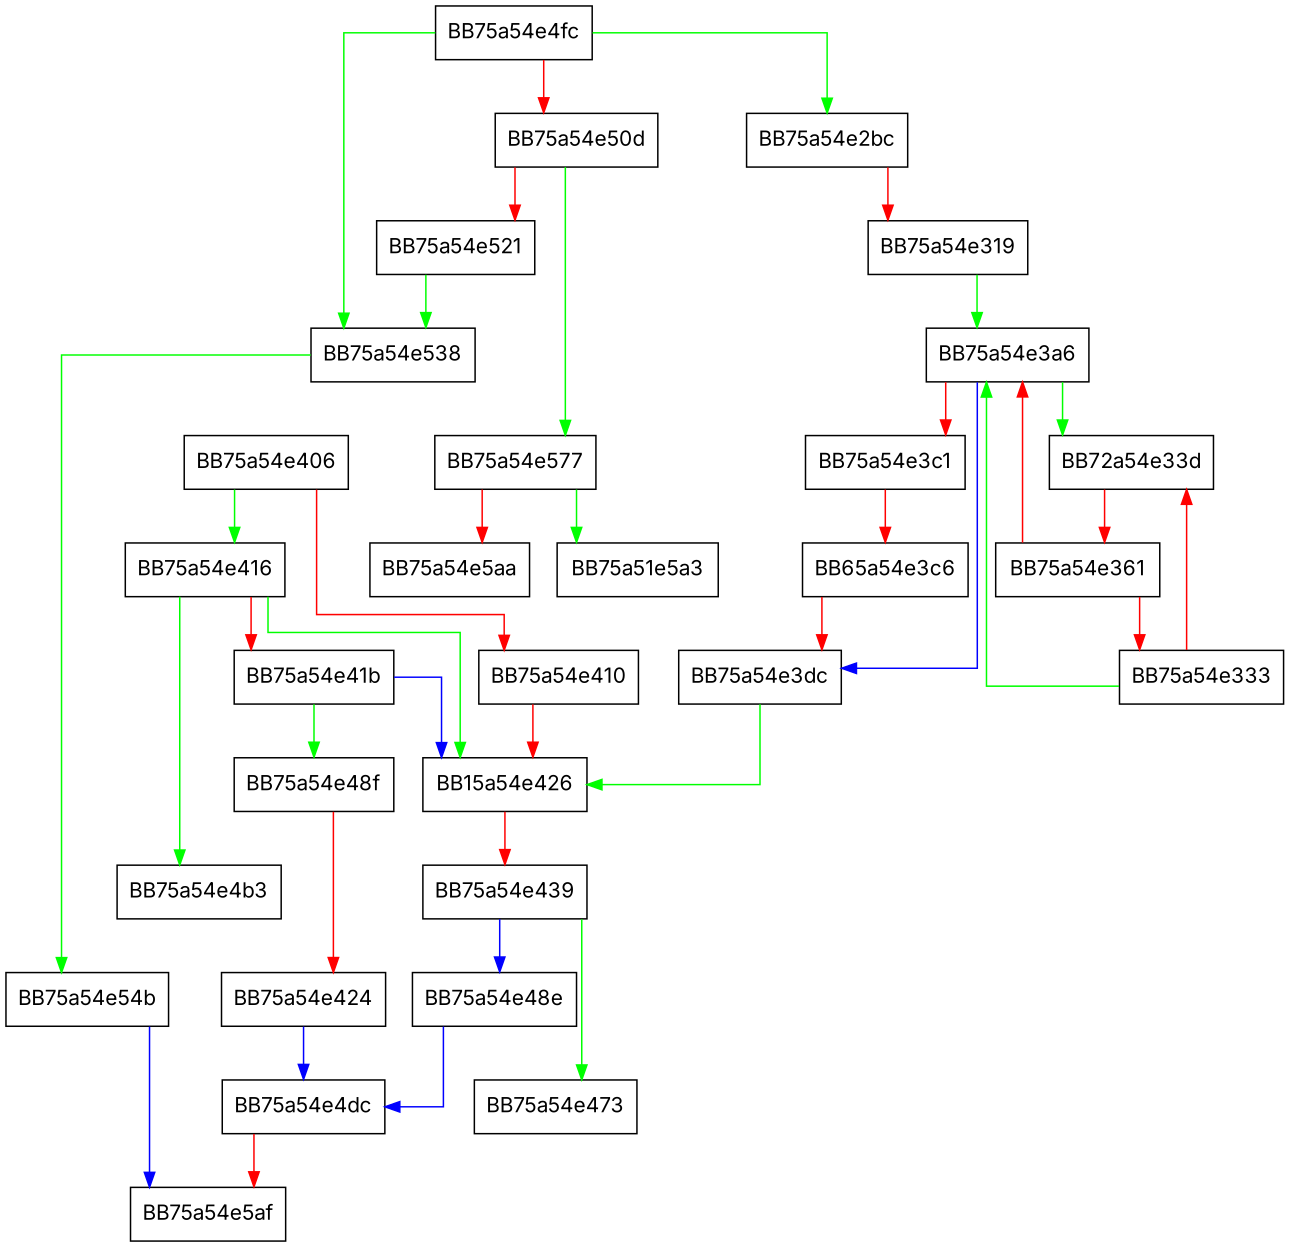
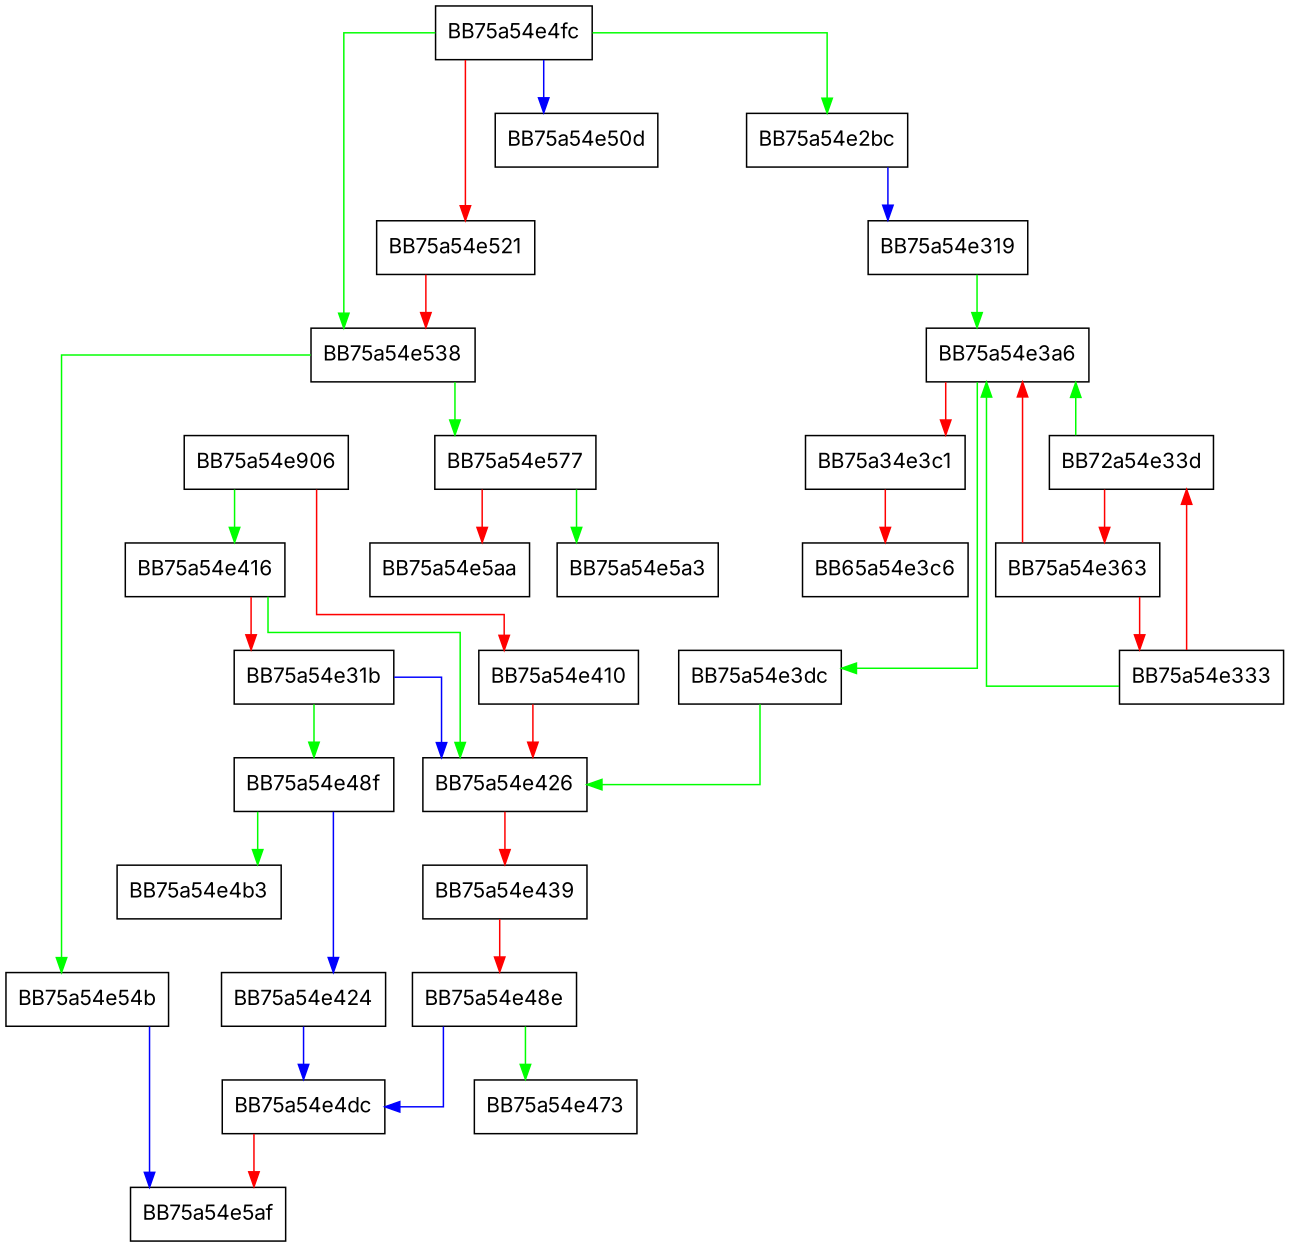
(544, 79) -> (544, 79)
(515, 186) -> (465, 133)
(888, 186) -> (888, 186)
(426, 294) -> (426, 294)
(565, 294) -> (455, 401)
(1063, 401) -> (1076, 416)
(266, 462) -> (266, 462)
(885, 462) -> (885, 462)
(638, 570) -> (638, 570)
(1078, 570) -> (1078, 570)
(977, 586) -> (977, 586)
(822, 616) -> none
(314, 677) -> (314, 677)
(180, 723) -> (258, 831)
(505, 785) -> (505, 785)
(333, 885) -> (333, 885)
(500, 938) -> (500, 938)
(582, 992) -> (525, 1045)
